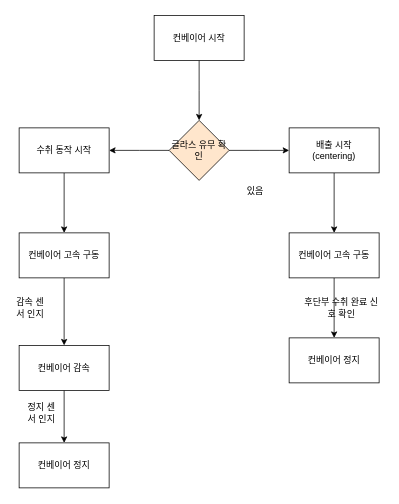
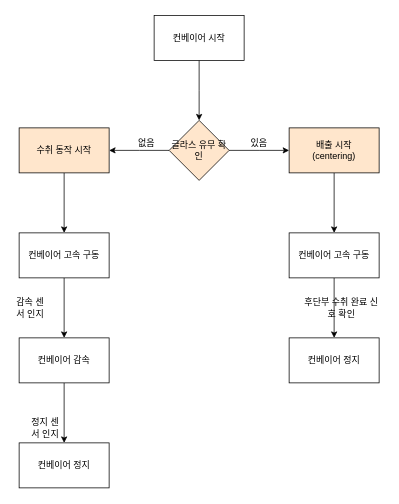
none -> (147, 143)
(64, 150) -> (64, 150)
(334, 150) -> (334, 150)
(255, 192) -> (259, 143)
(64, 368) -> (64, 360)
(42, 413) -> (45, 428)
